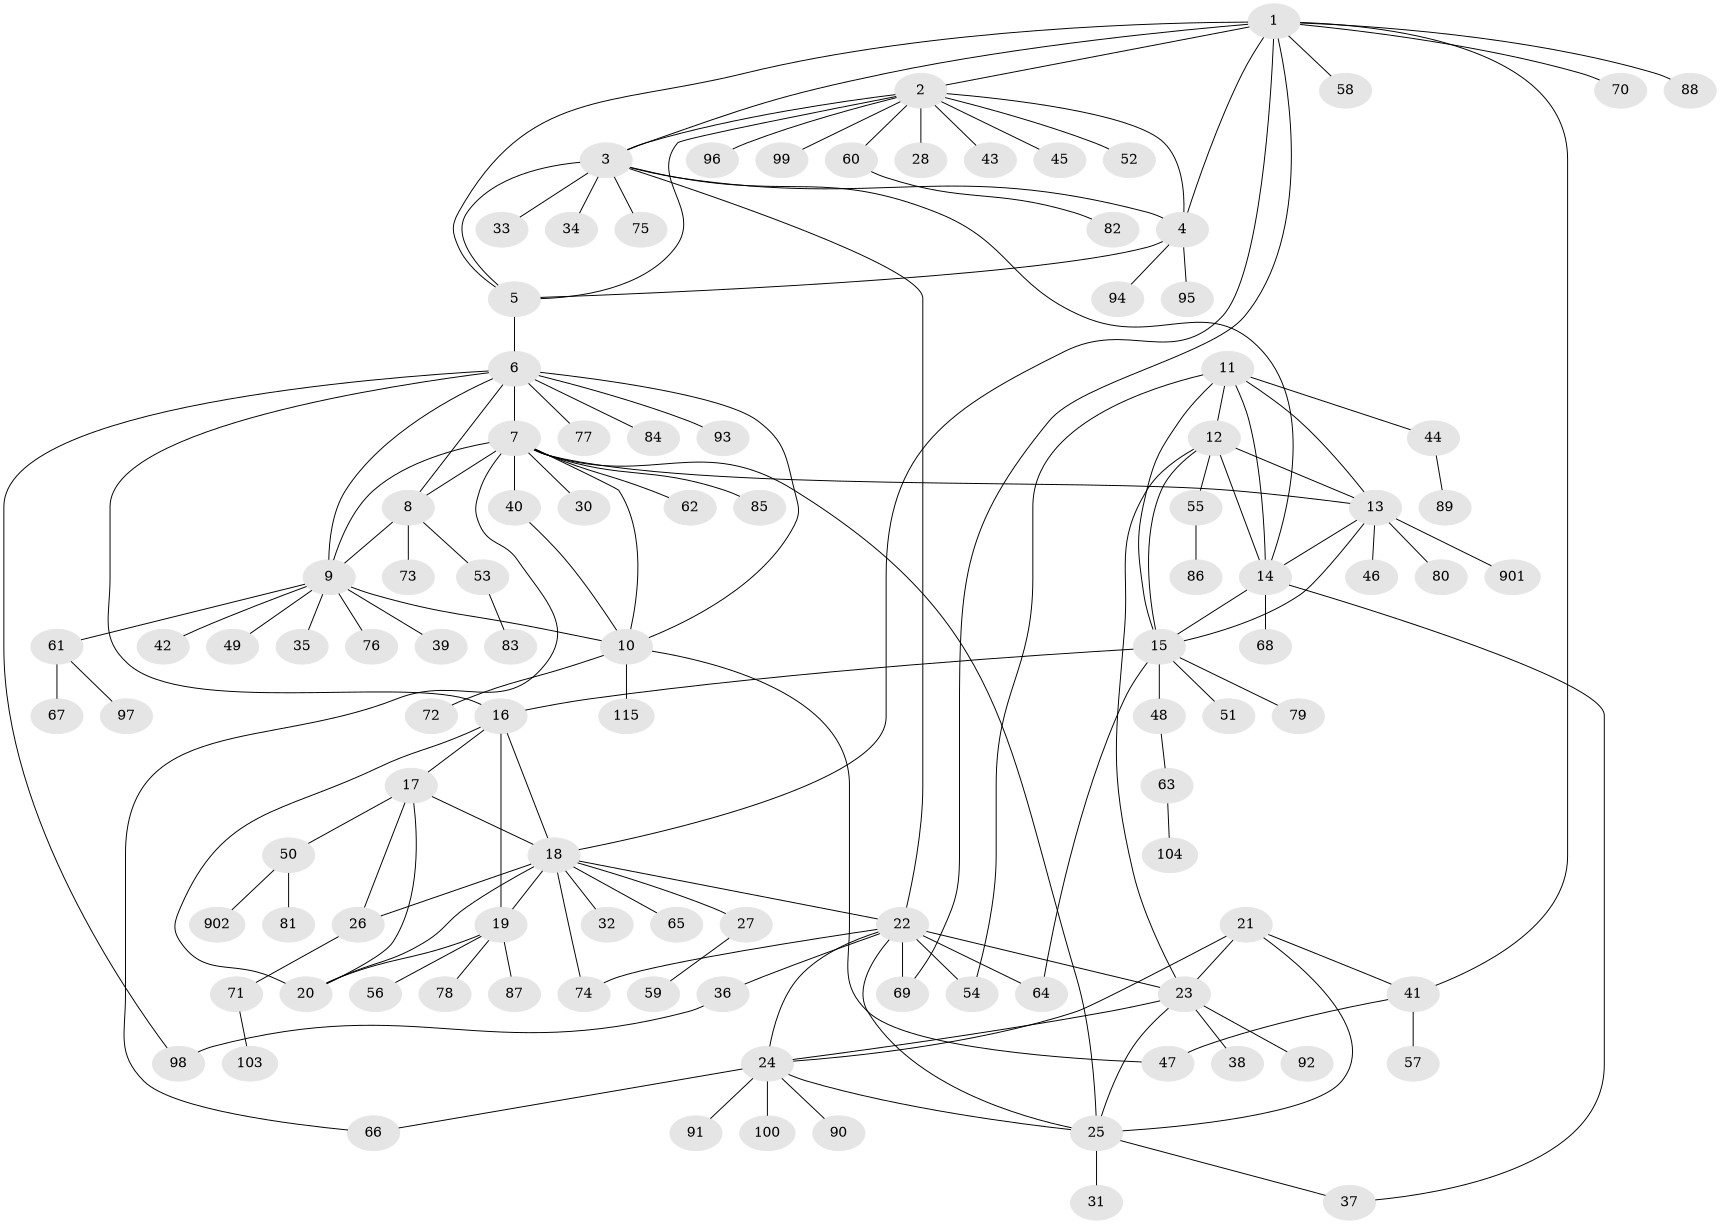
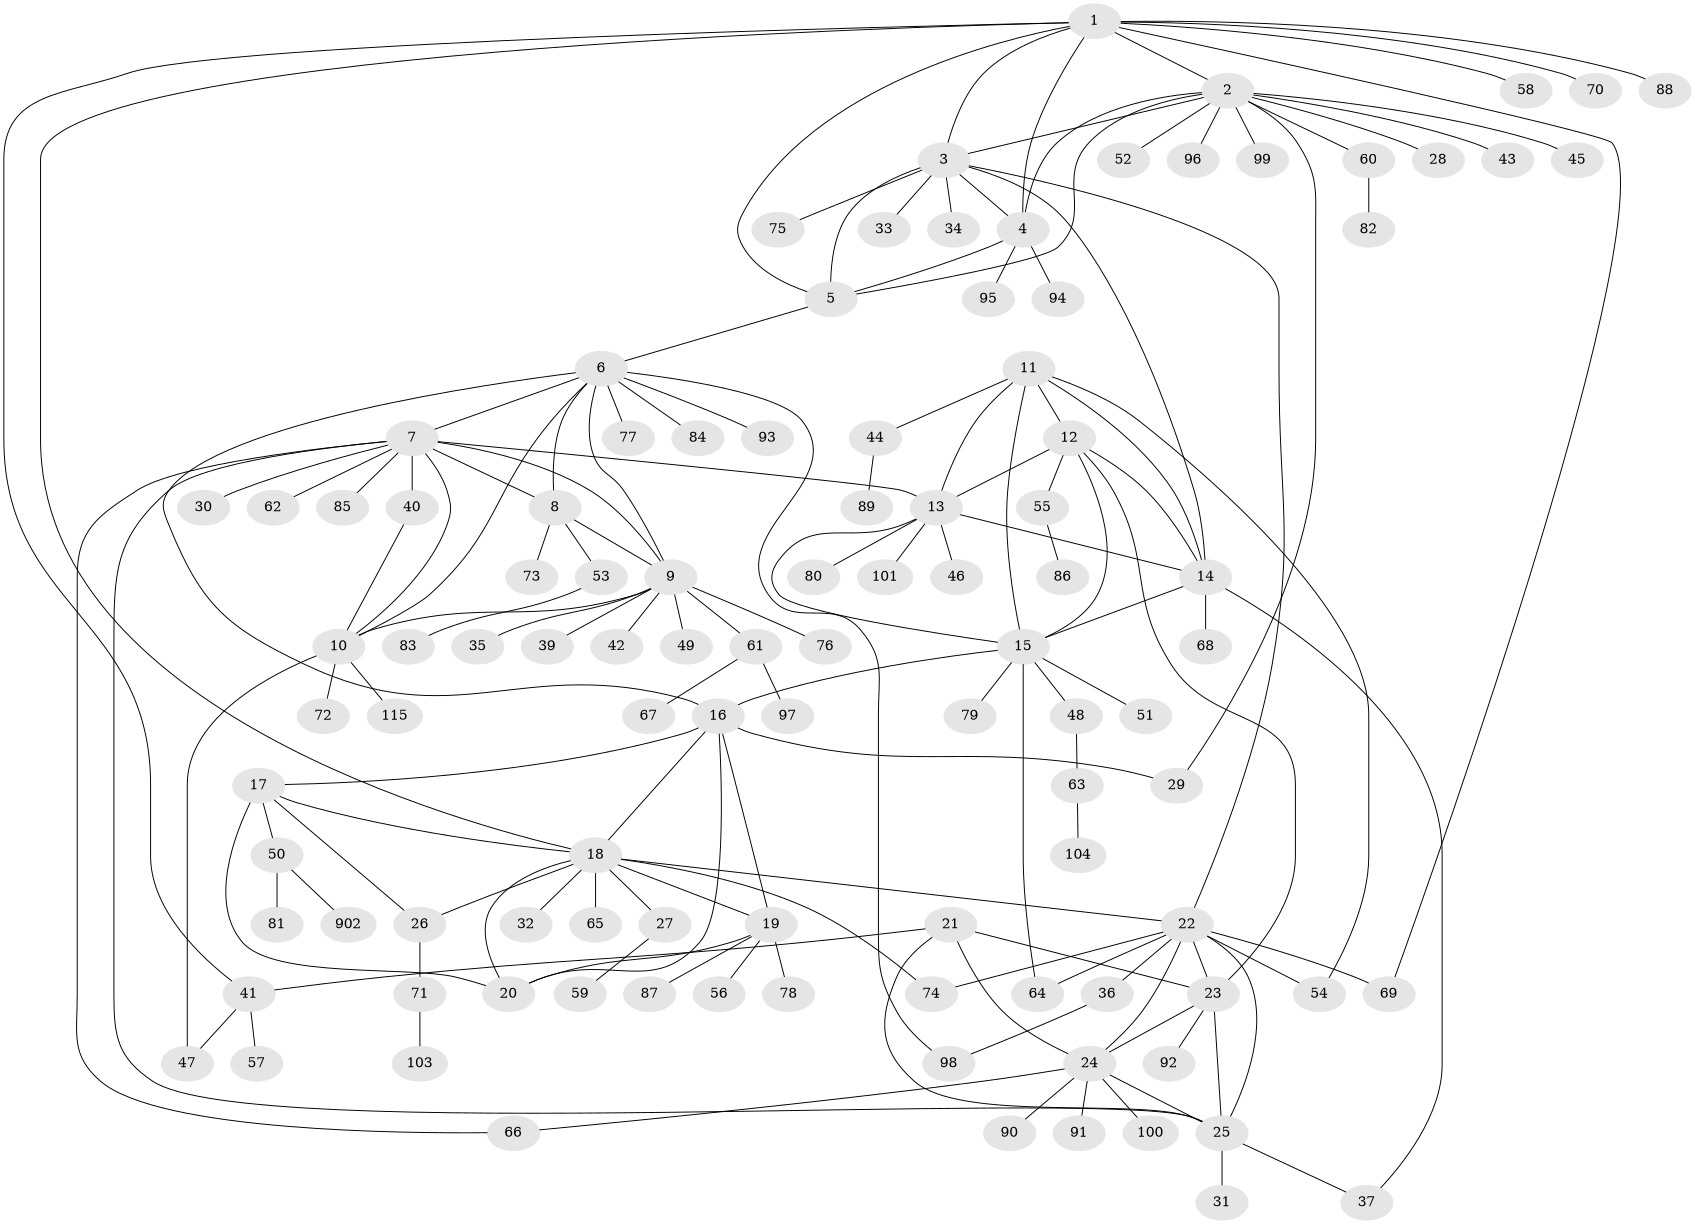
(1513, 577) -> (885, 577)
none -> (1177, 786)
(1237, 1064) -> none
